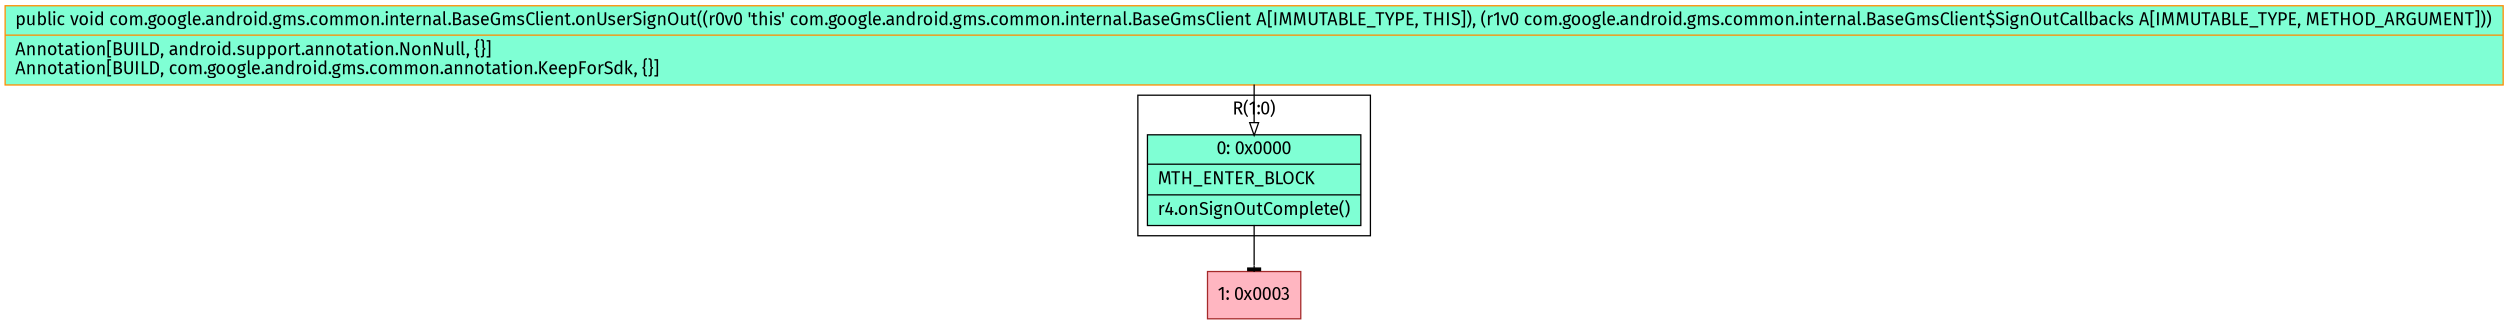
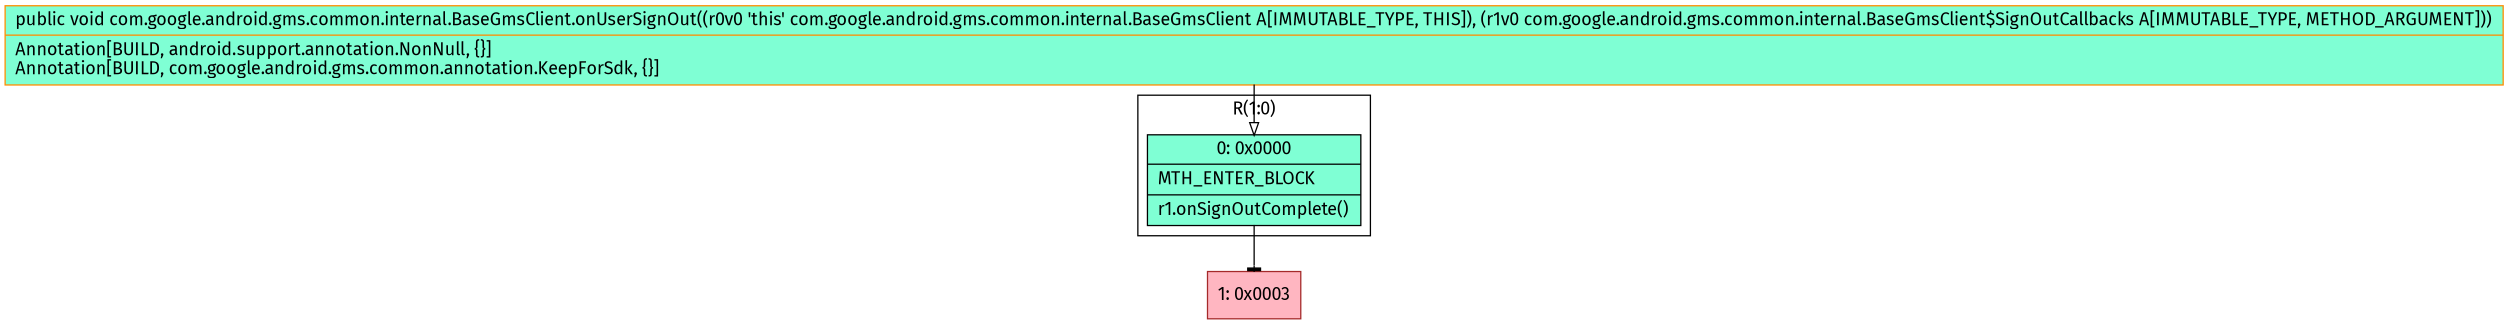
(1254, 210) -> (1254, 210)
